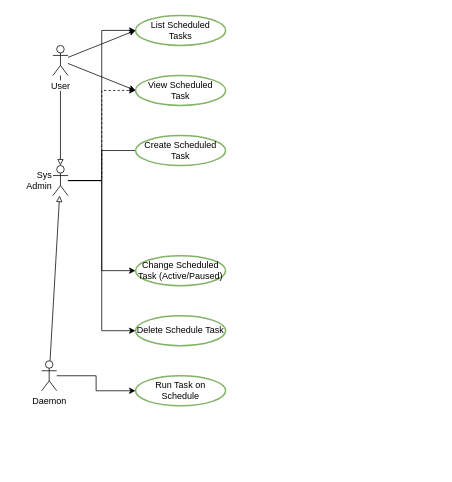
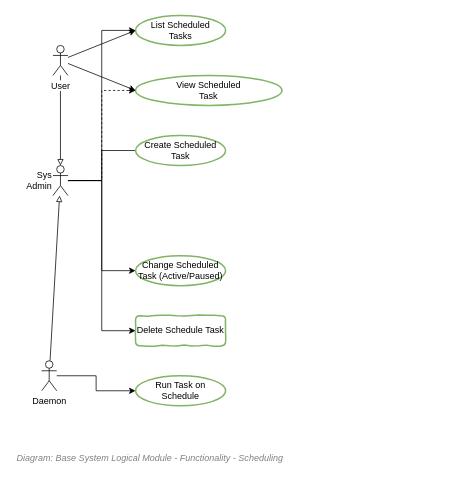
(180, 90) -> (209, 90)
(180, 330) -> (180, 330)
none -> (210, 458)
